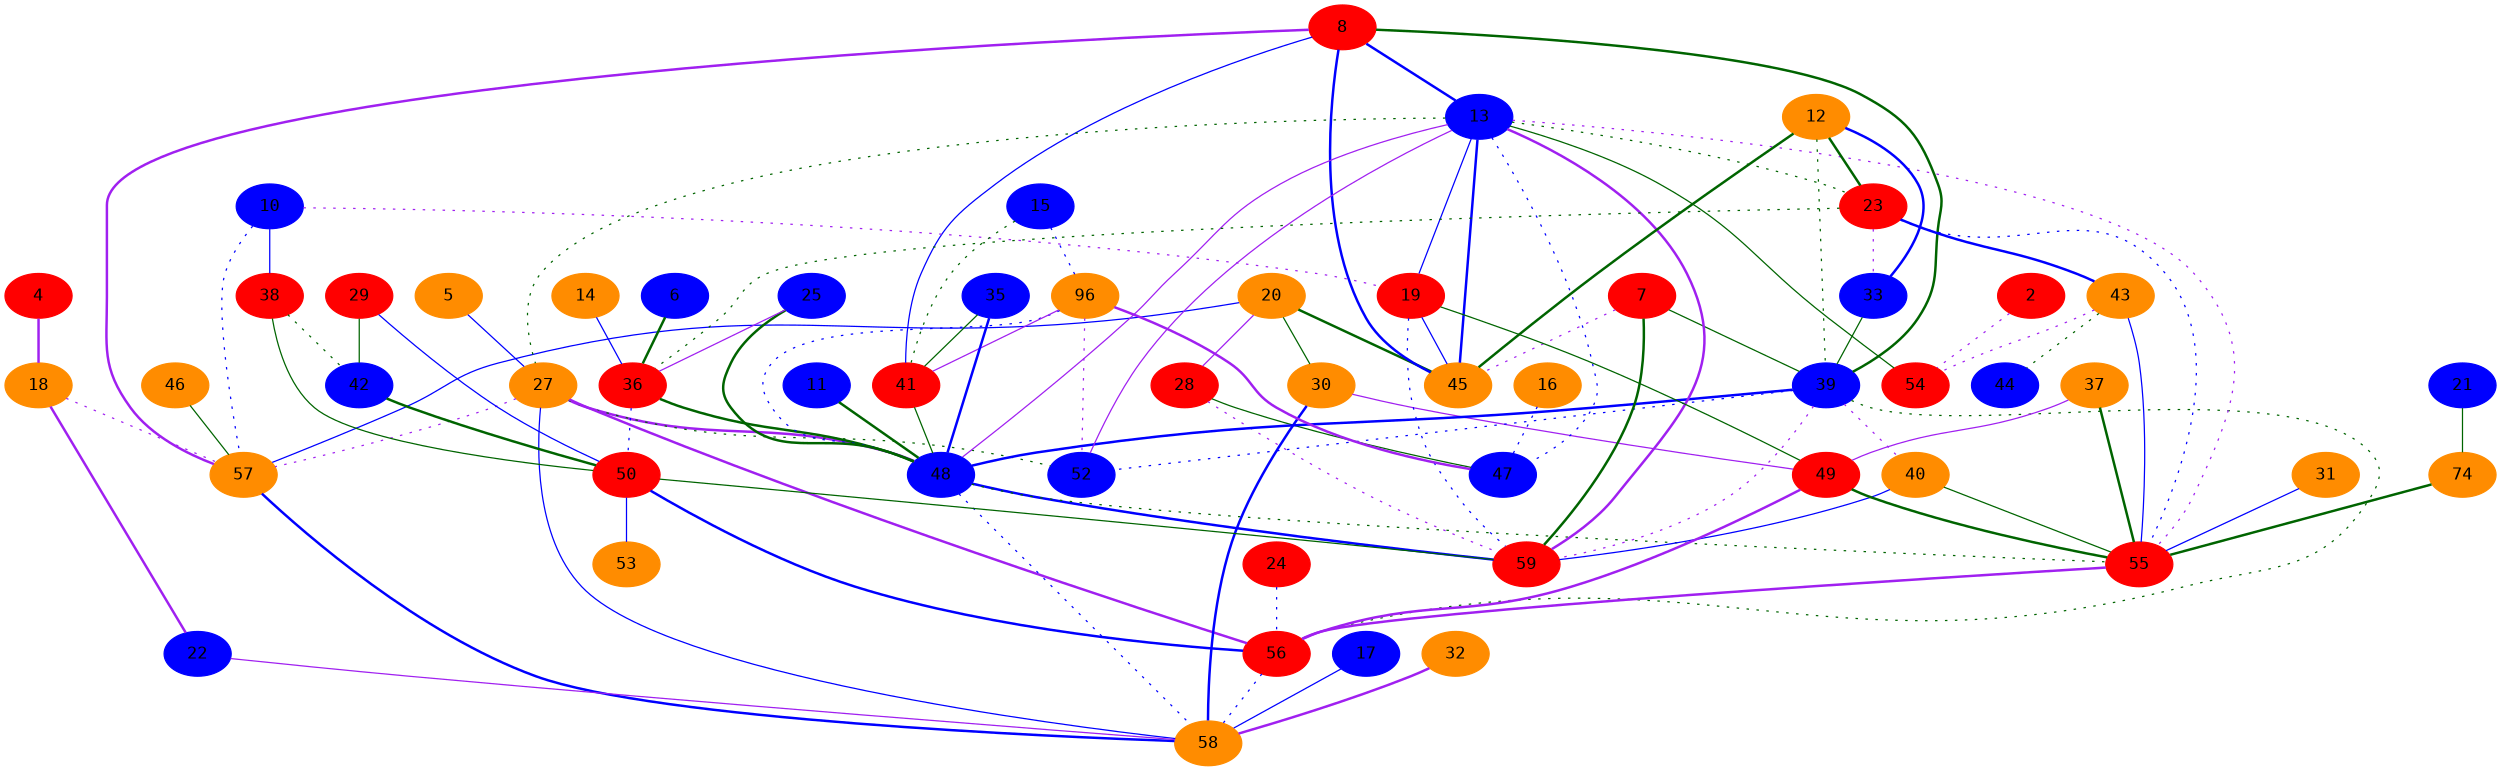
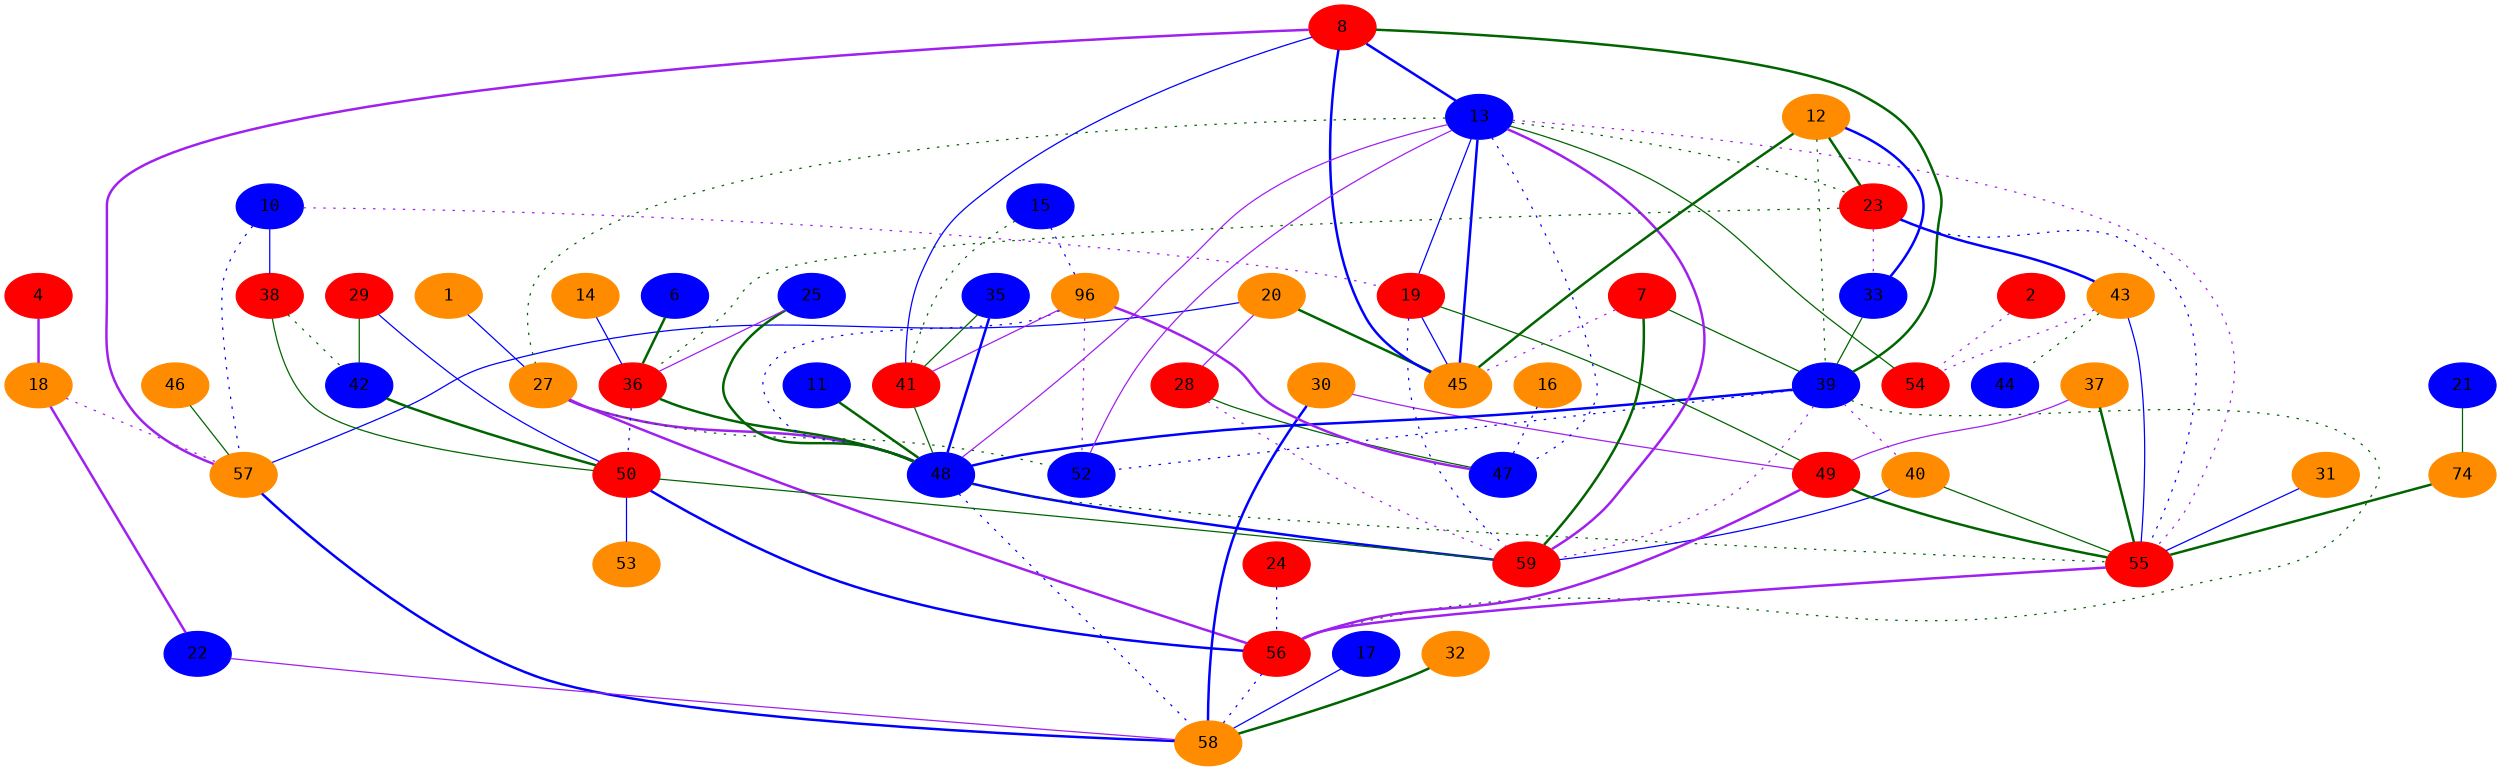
(449, 296) -> (449, 296)
(1297, 341) -> none
(409, 433) -> none
(778, 671) -> none
(1335, 704) -> (1335, 704)
